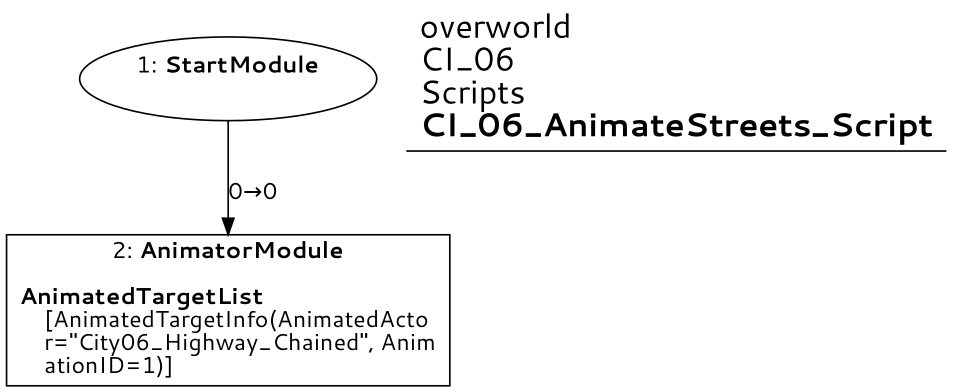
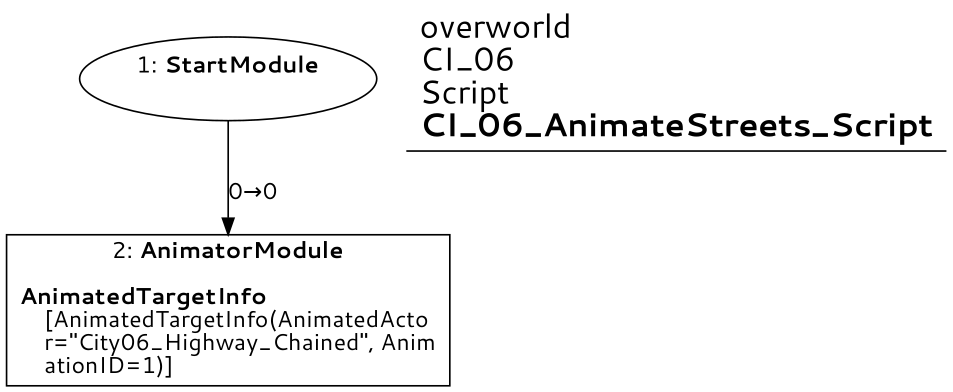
(473, 94) -> (465, 94)
(142, 297) -> (144, 297)
